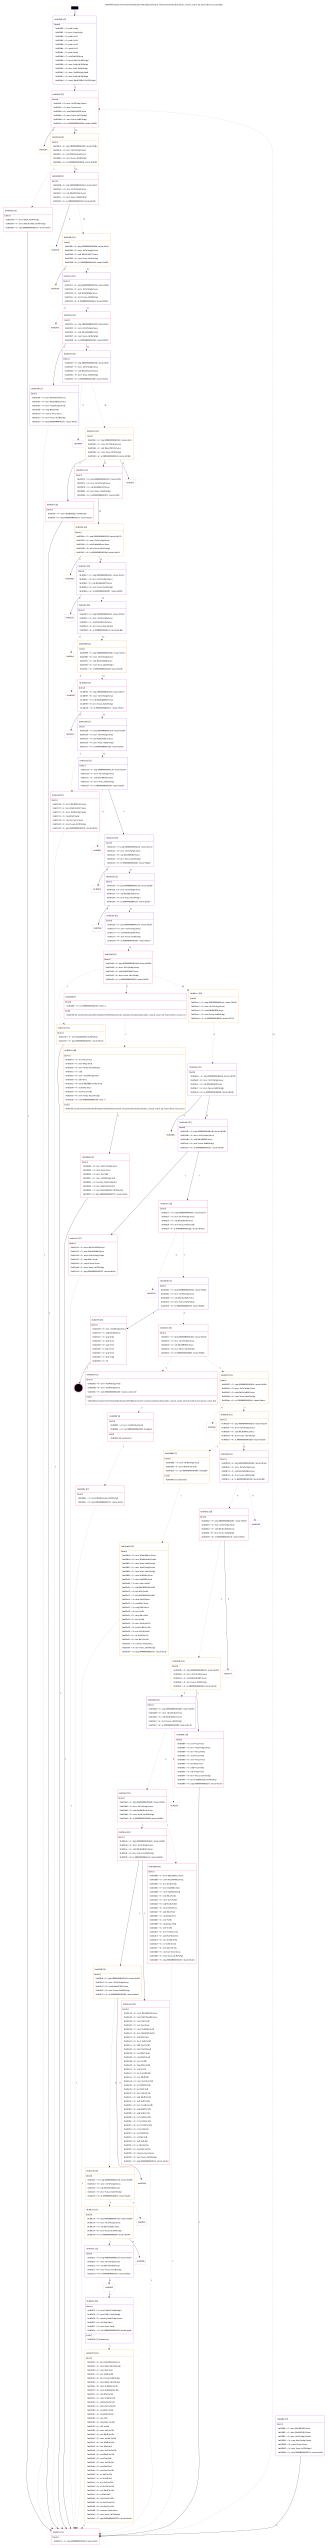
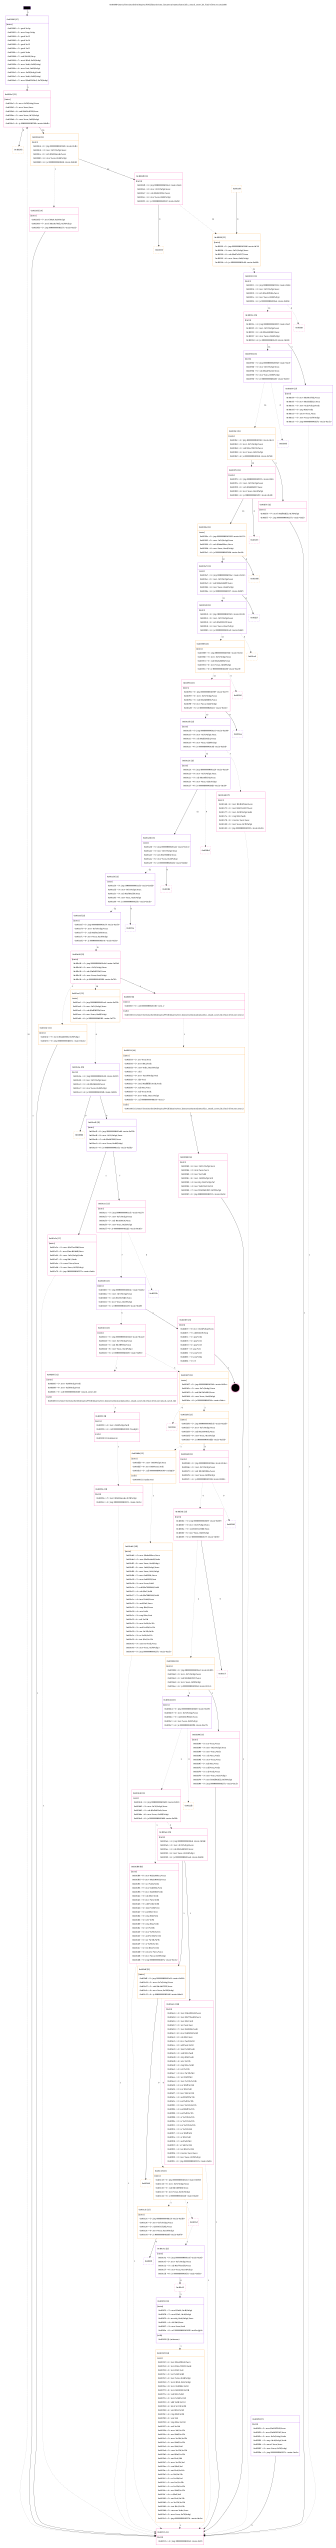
(60, 274) -> (237, 212)
(125, 469) -> (253, 517)
(109, 2241) -> (189, 2235)
